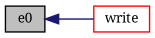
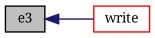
(25, 19) -> (25, 19)
